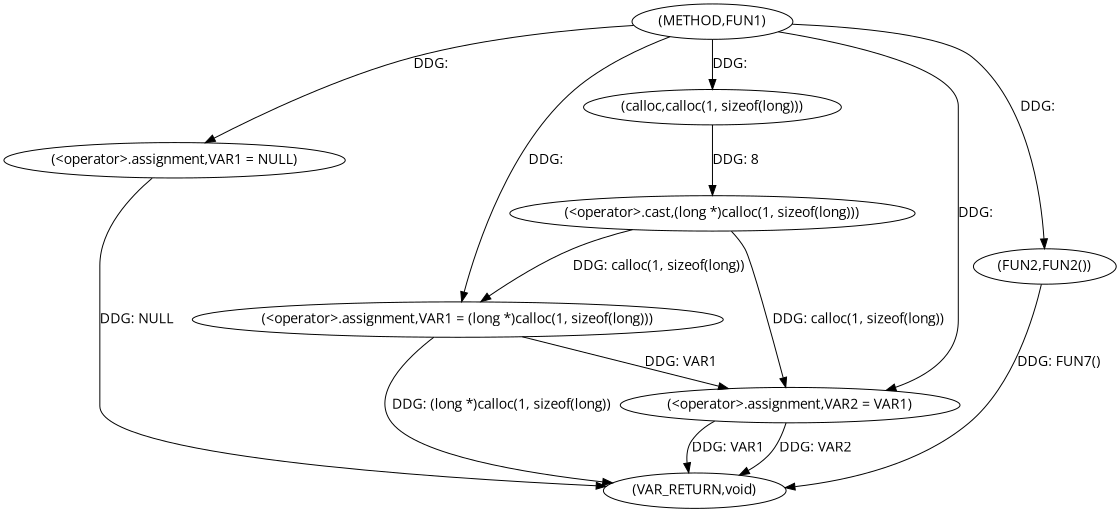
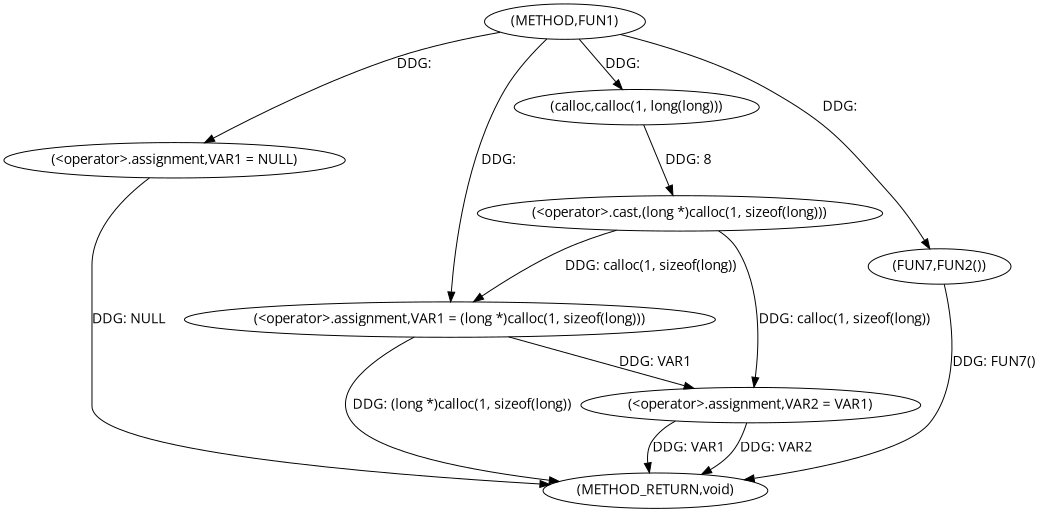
(712, 107) -> (637, 107)
(958, 161) -> none
(1045, 266) -> (940, 266)
(695, 491) -> (655, 491)
